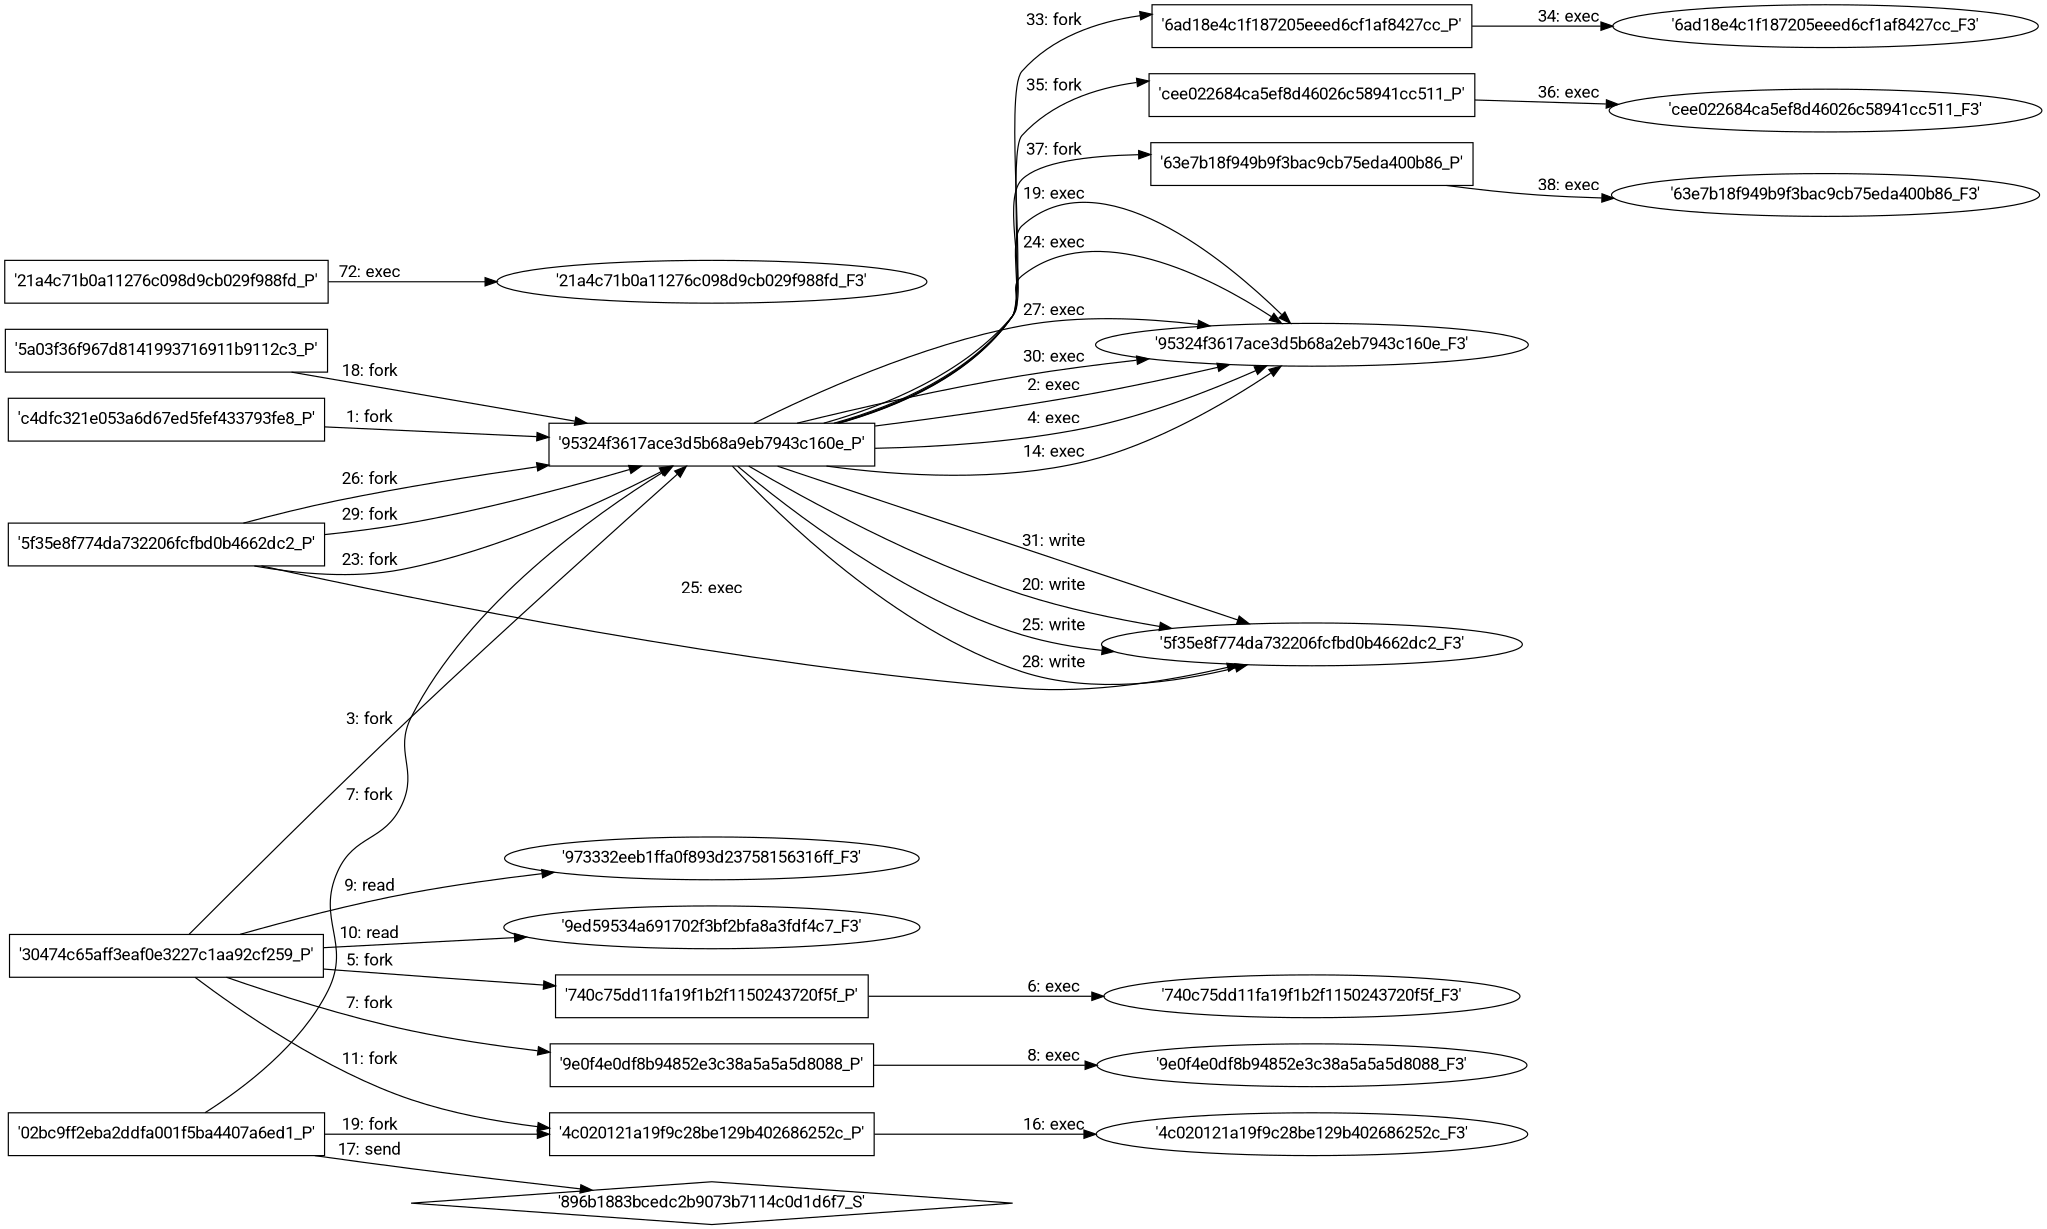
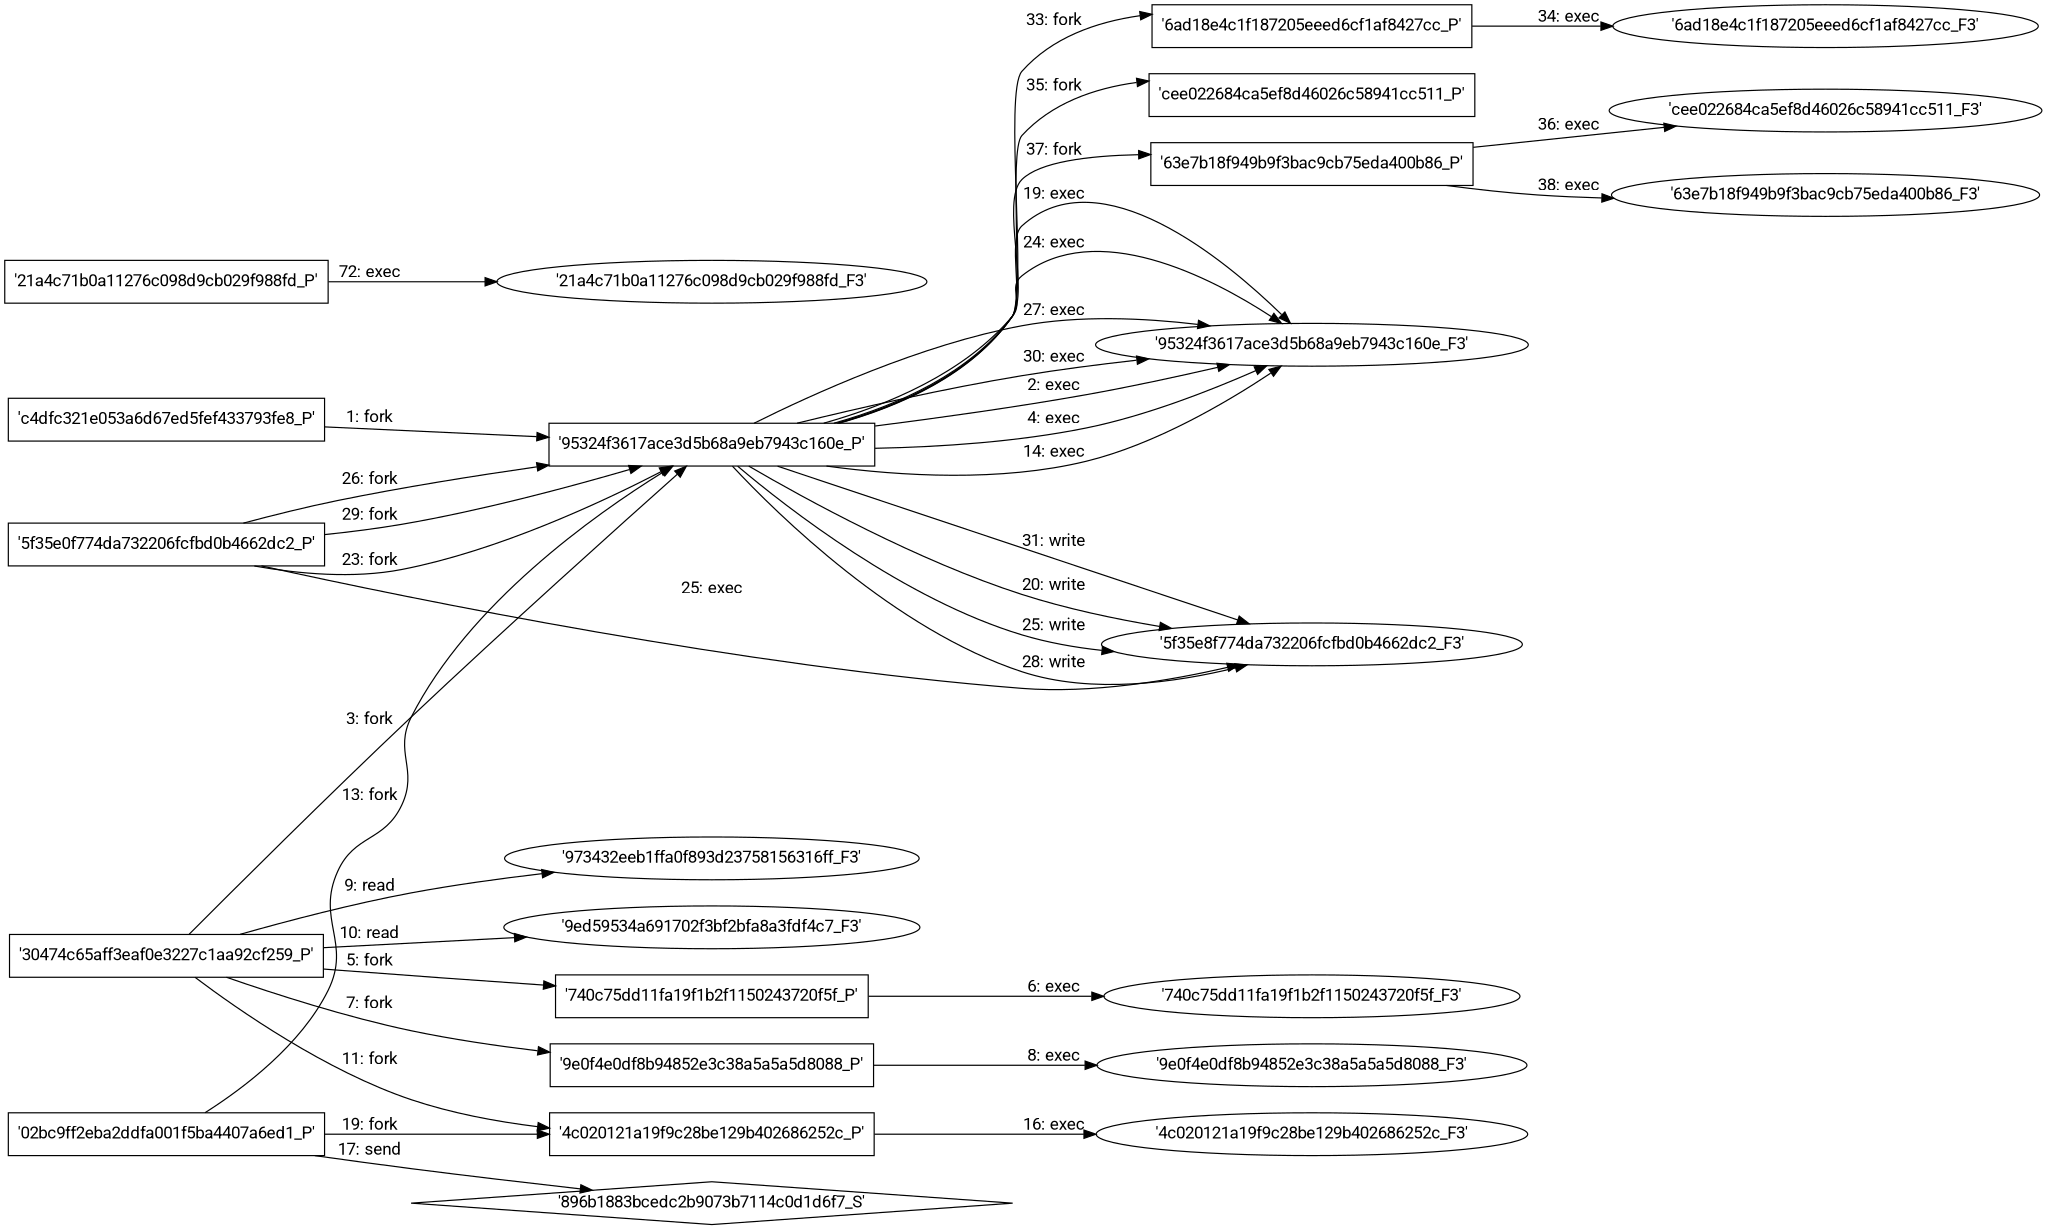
(1540, 102) -> (1569, 137)
(1312, 345) -> (1312, 345)
(166, 351) -> none
(166, 545) -> (166, 545)
(370, 796) -> (370, 796)
(712, 858) -> (712, 858)
